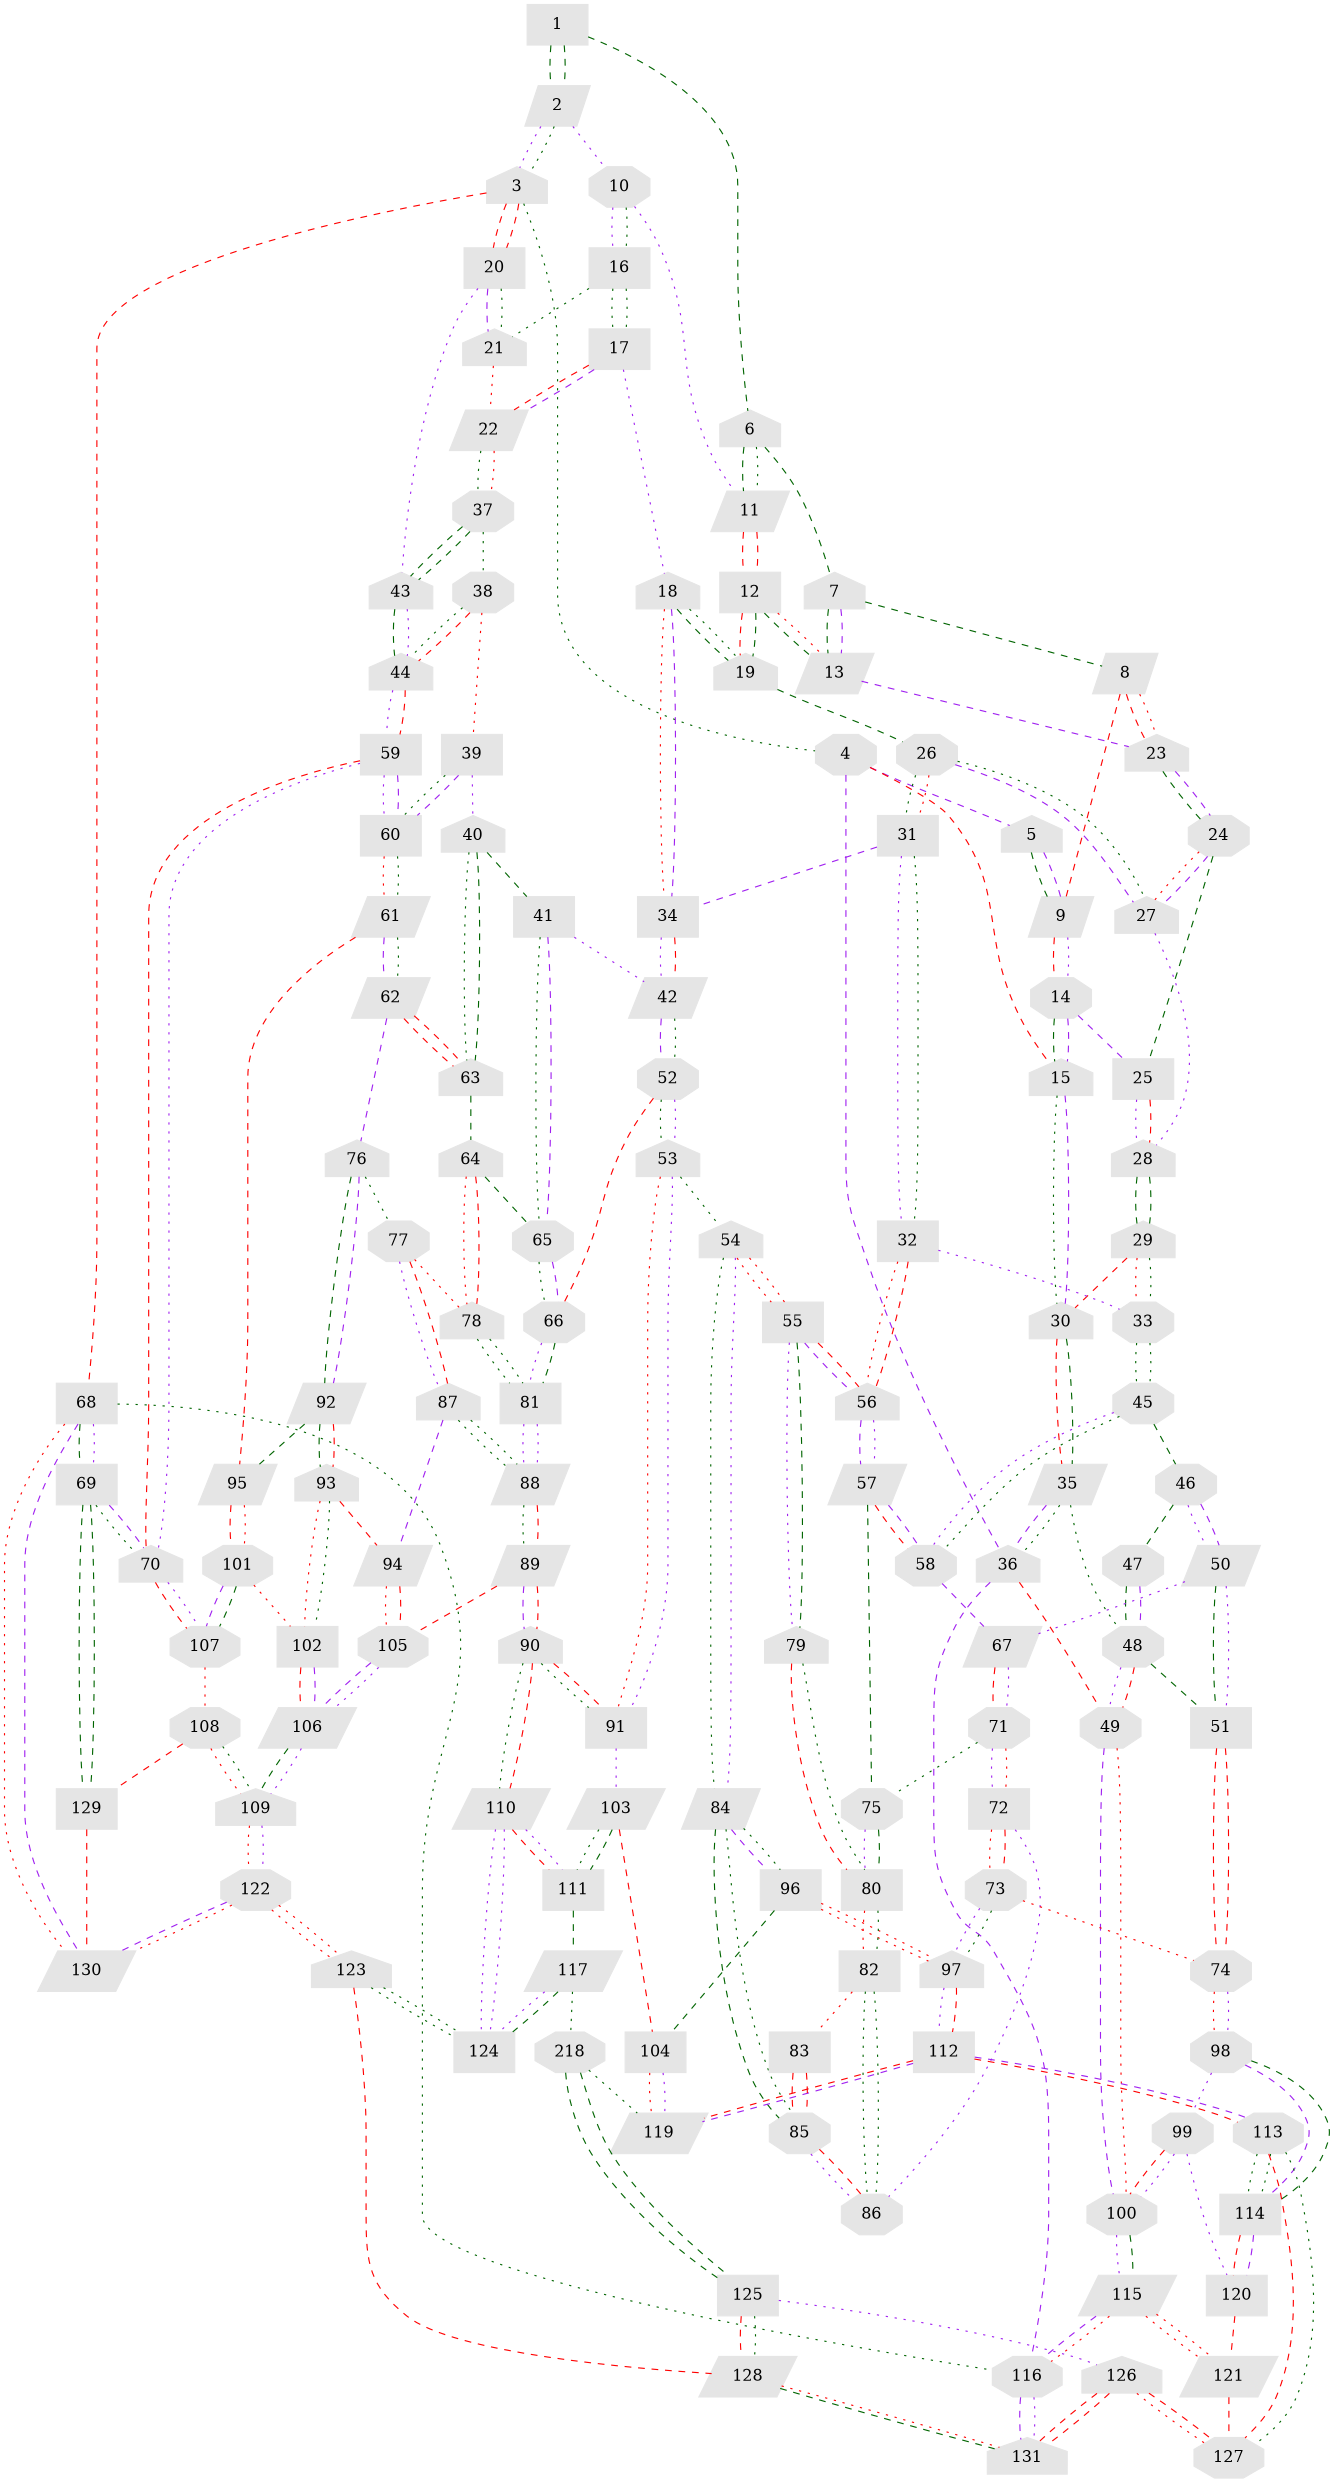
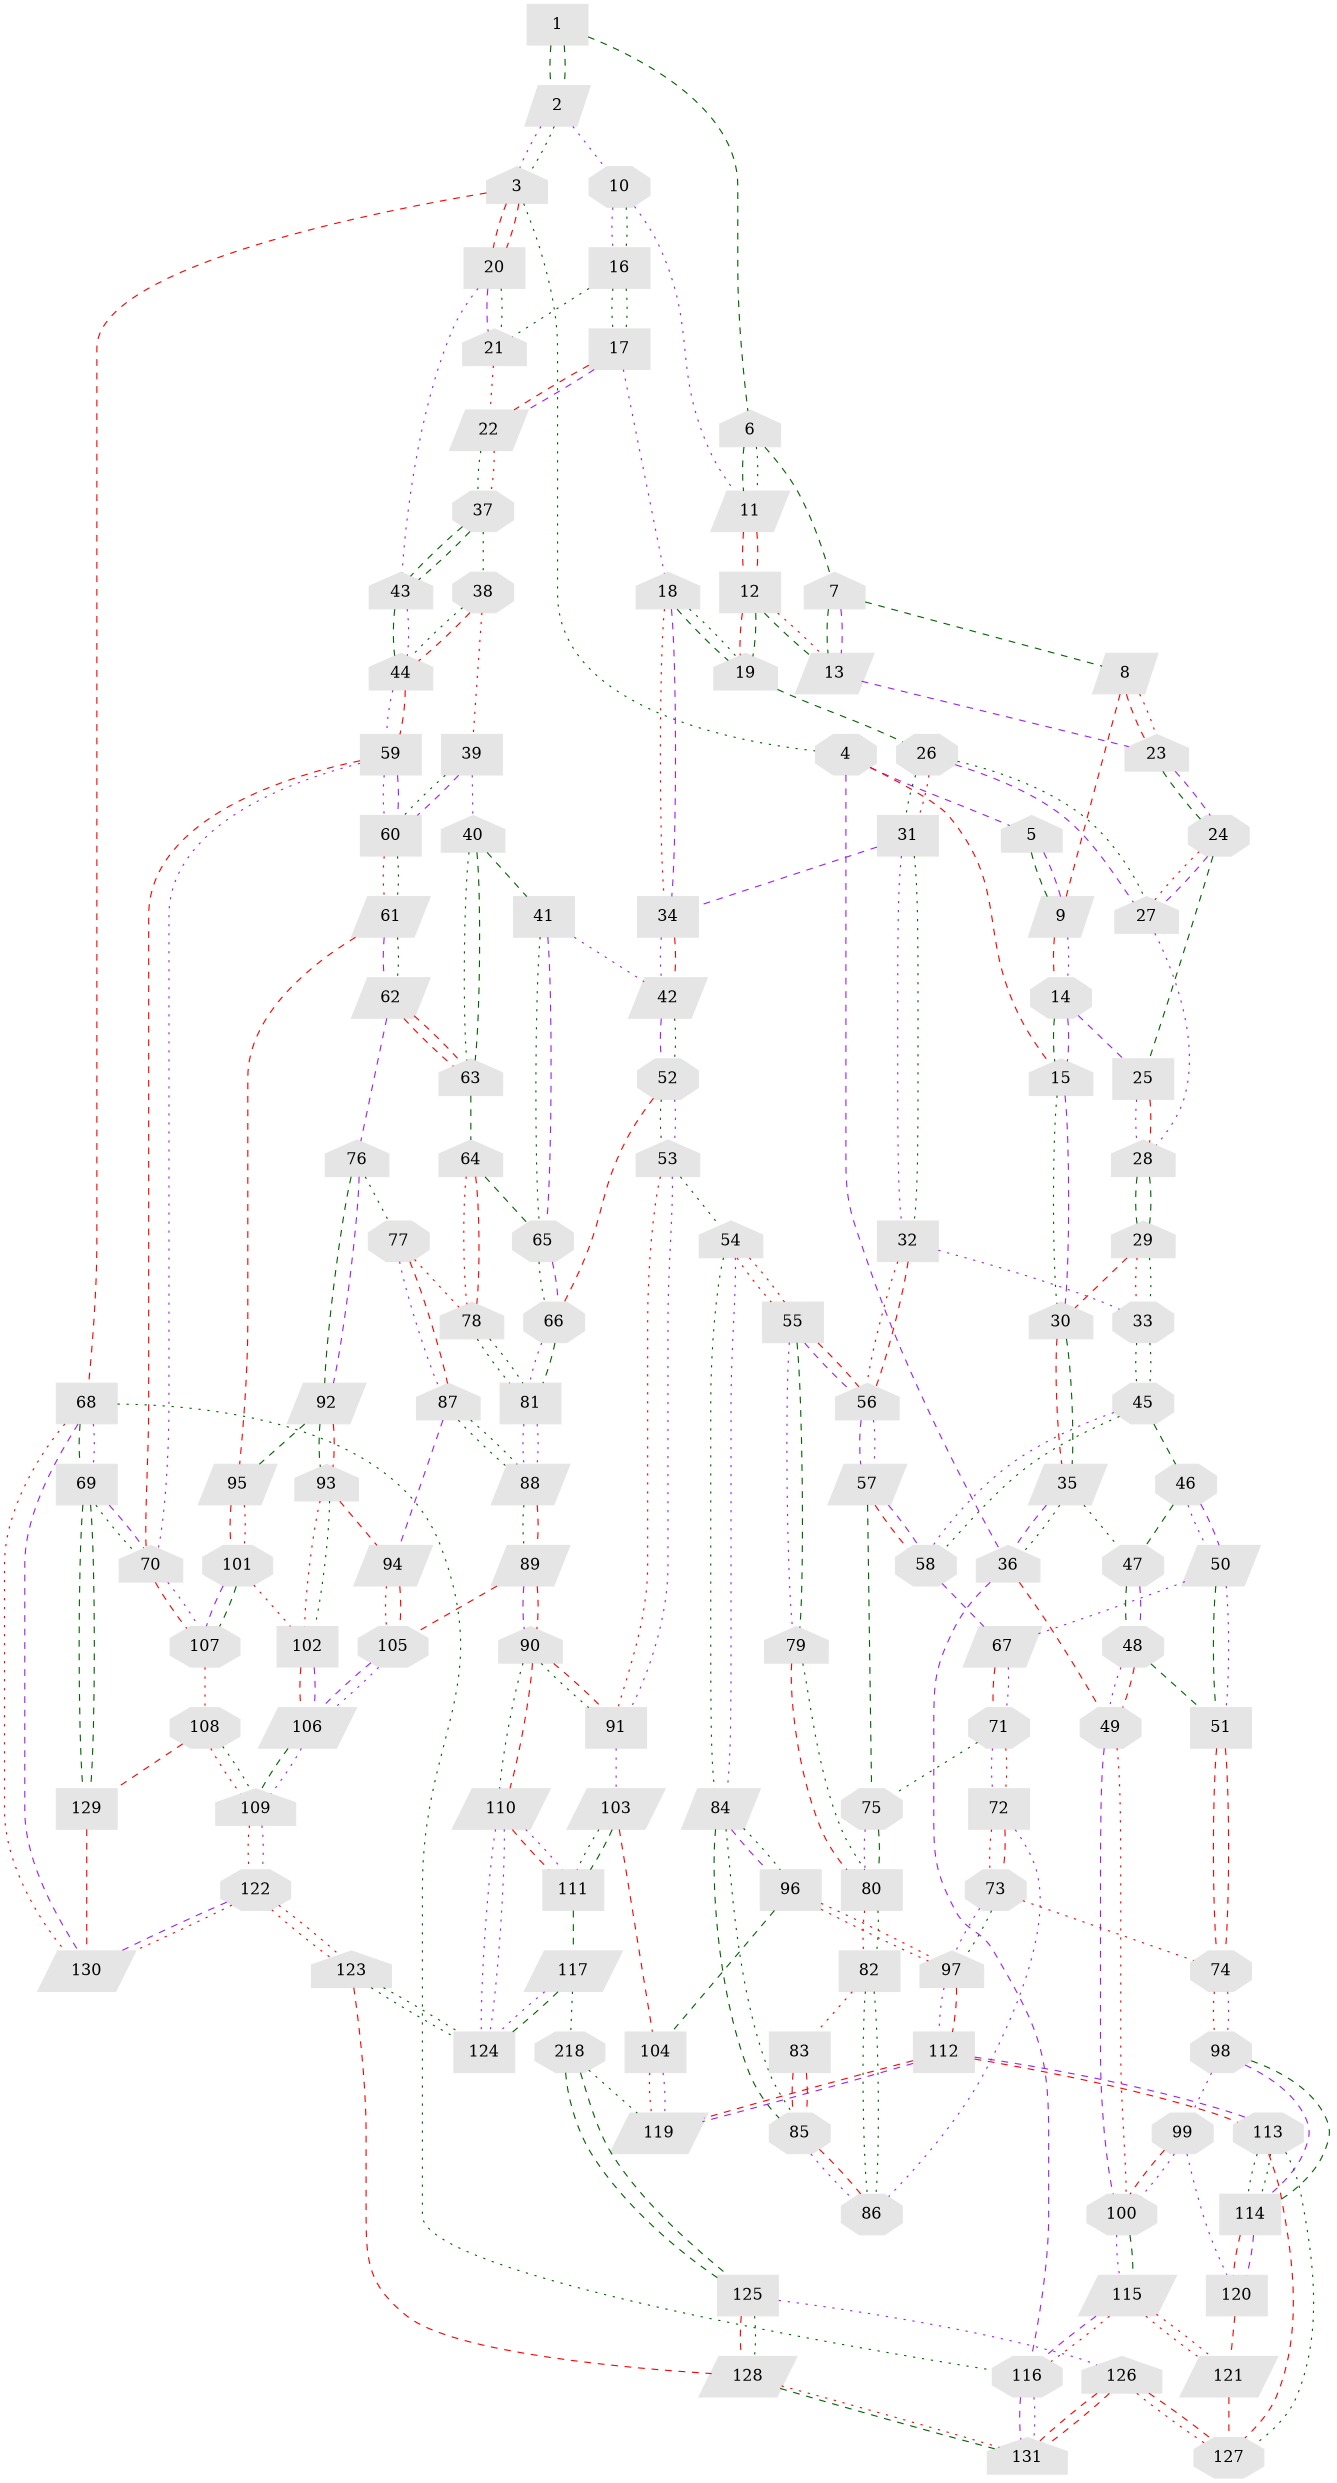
(1086, 1570) -> (1101, 1526)
